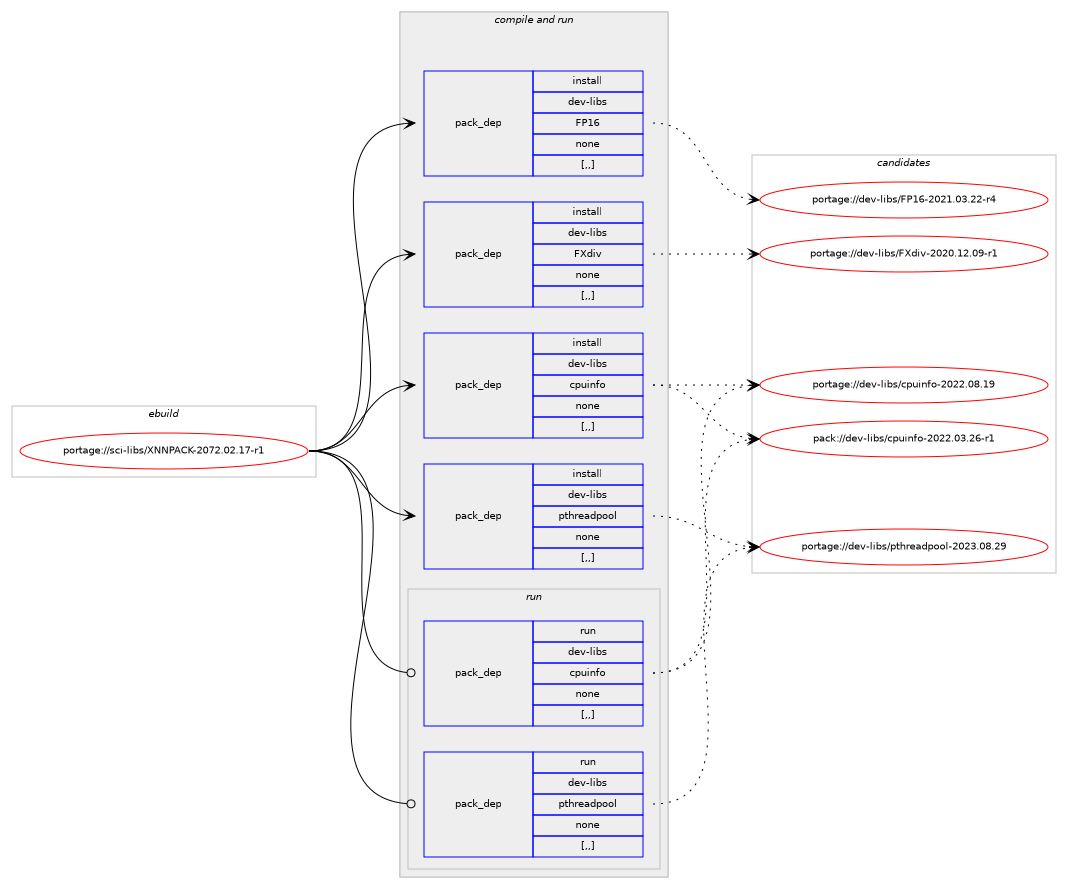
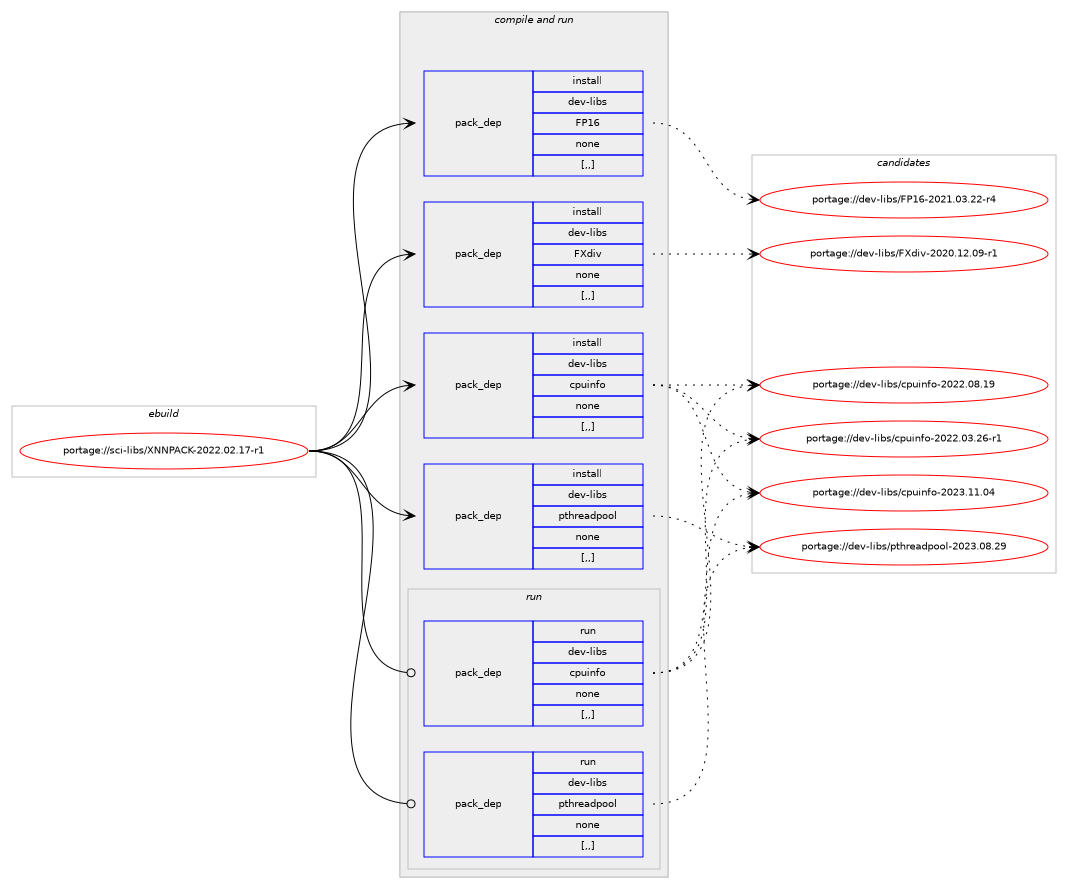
(904, 439) -> (904, 439)
(164, 451) -> (164, 451)
none -> (904, 493)
